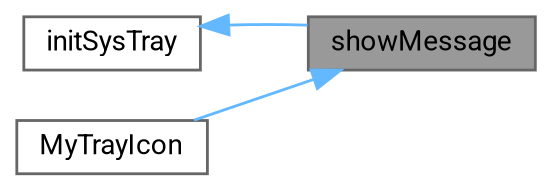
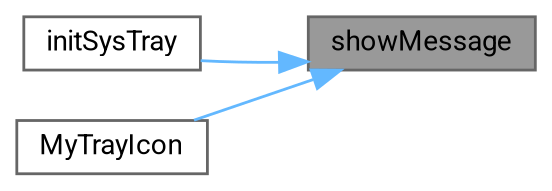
(268, 25) -> (240, 62)
